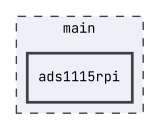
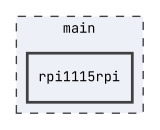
(80, 78) -> (80, 78)
